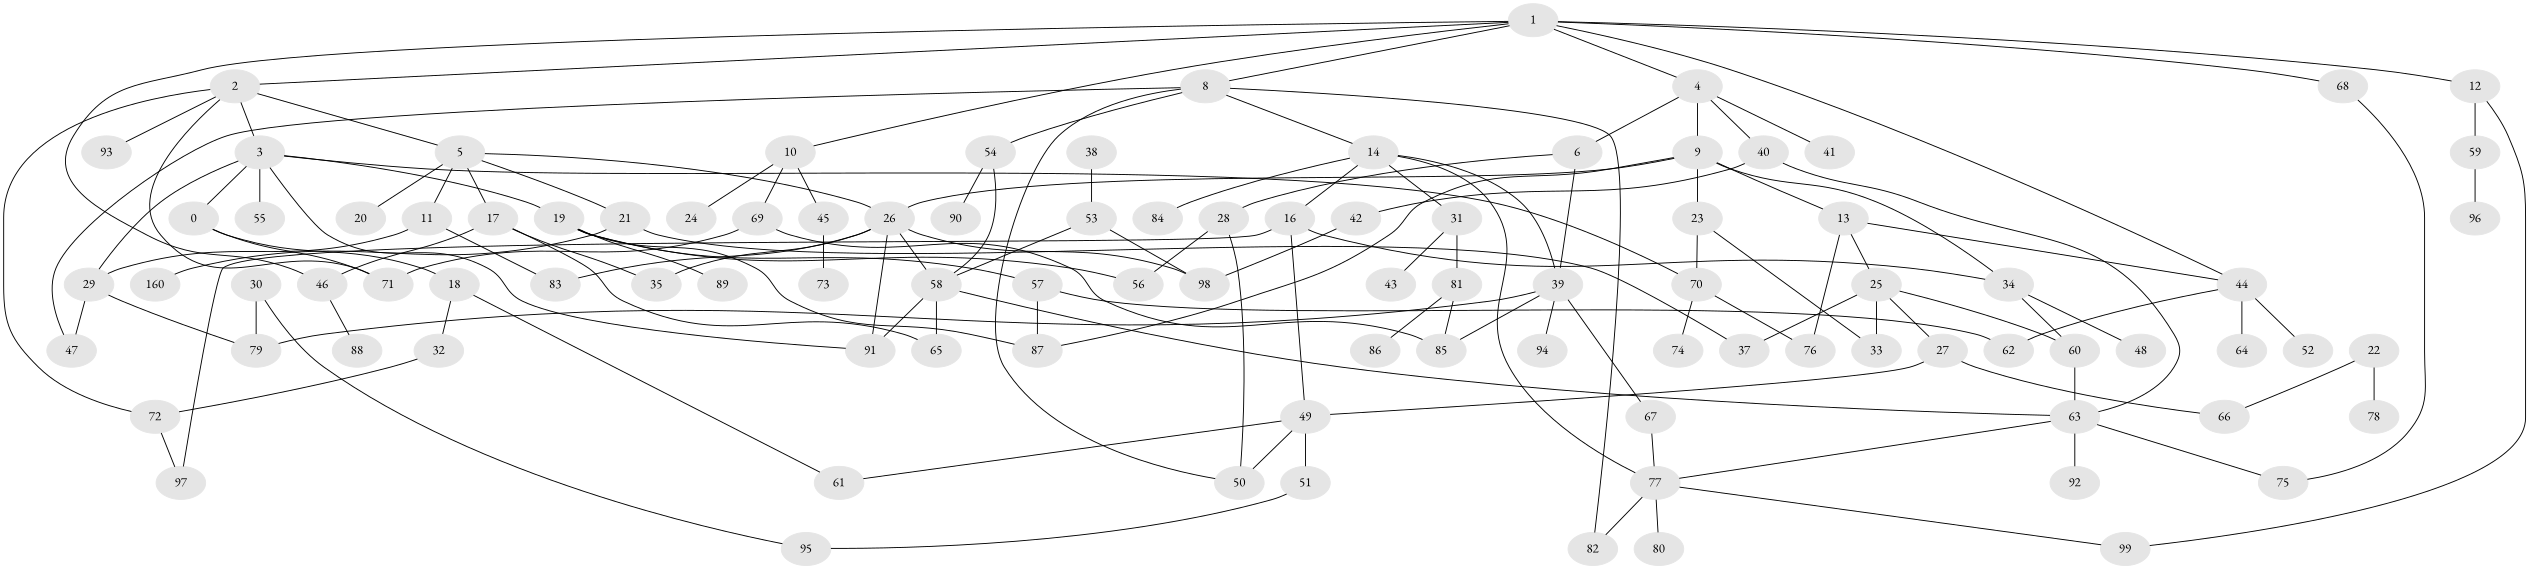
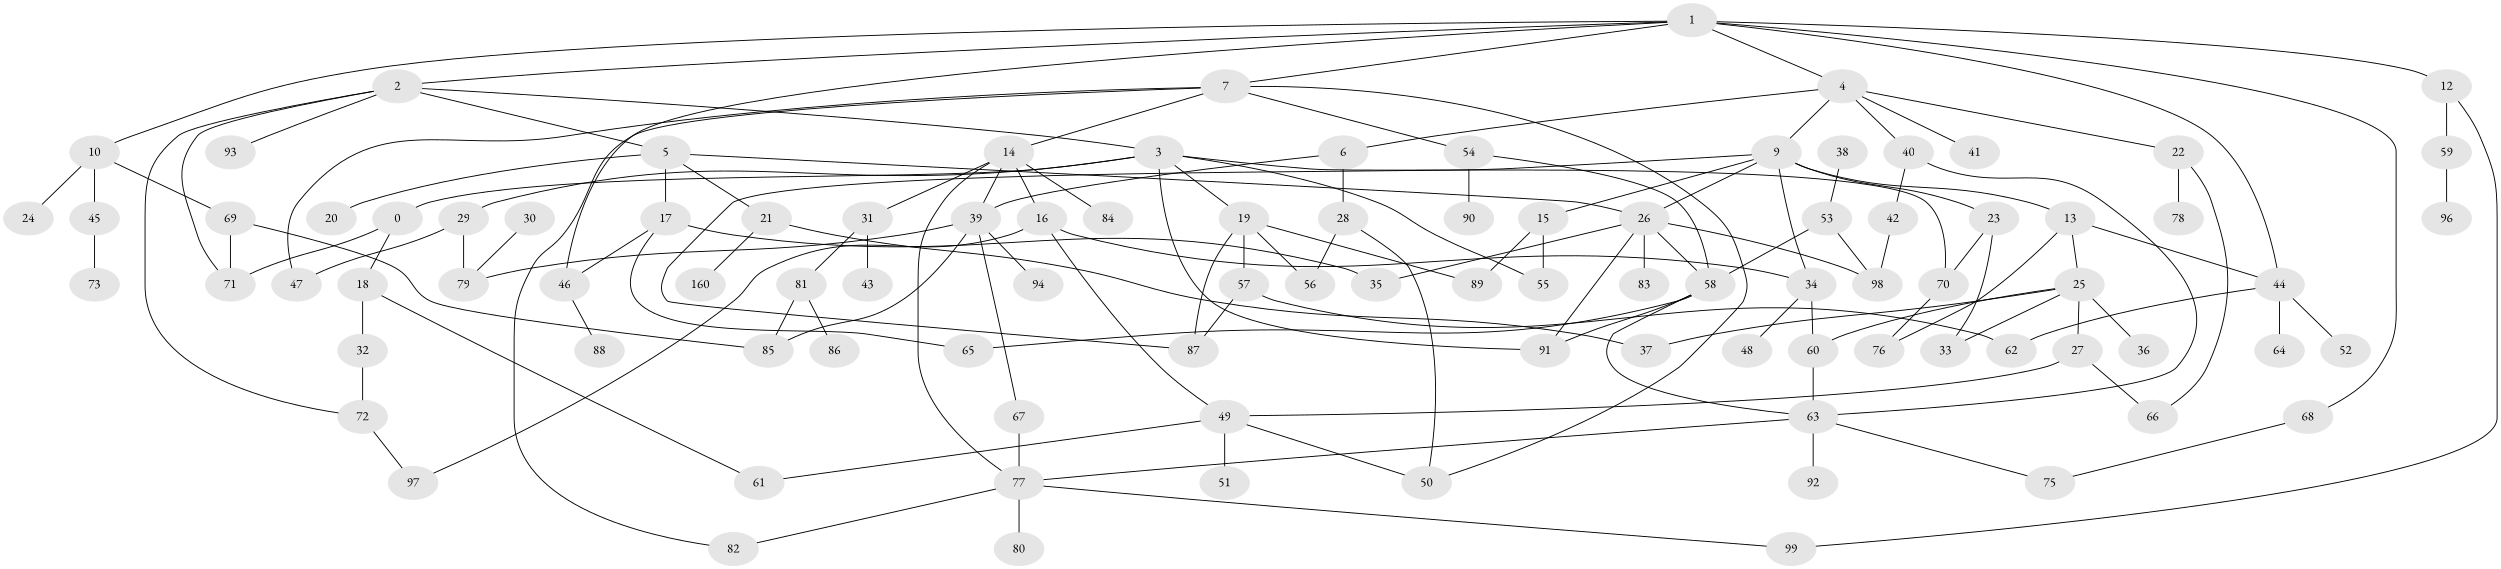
(1205, 86) -> (1226, 86)
none -> (2011, 119)
(427, 218) -> none
none -> (1543, 218)
(1678, 351) -> none
none -> (2144, 351)
(806, 549) -> none
